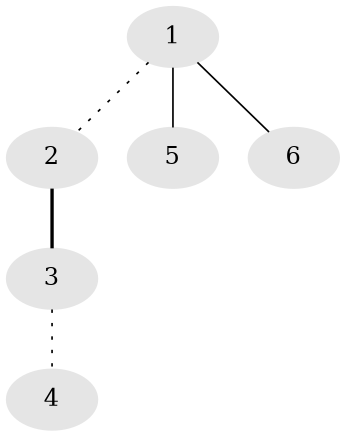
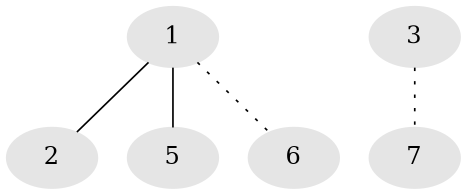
(113, 97) -> (113, 97)
(233, 97) -> (233, 97)
(52, 218) -> none
(52, 400) -> (415, 158)
